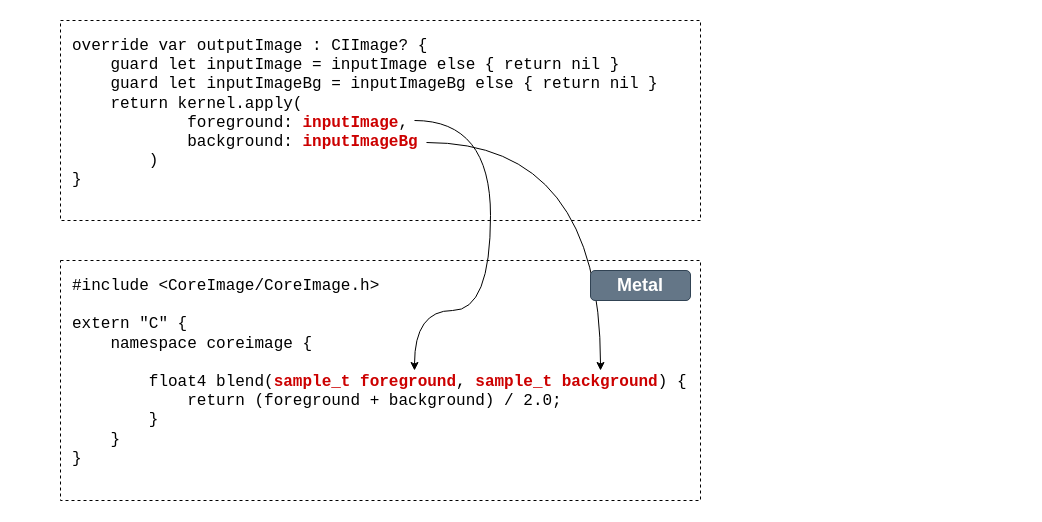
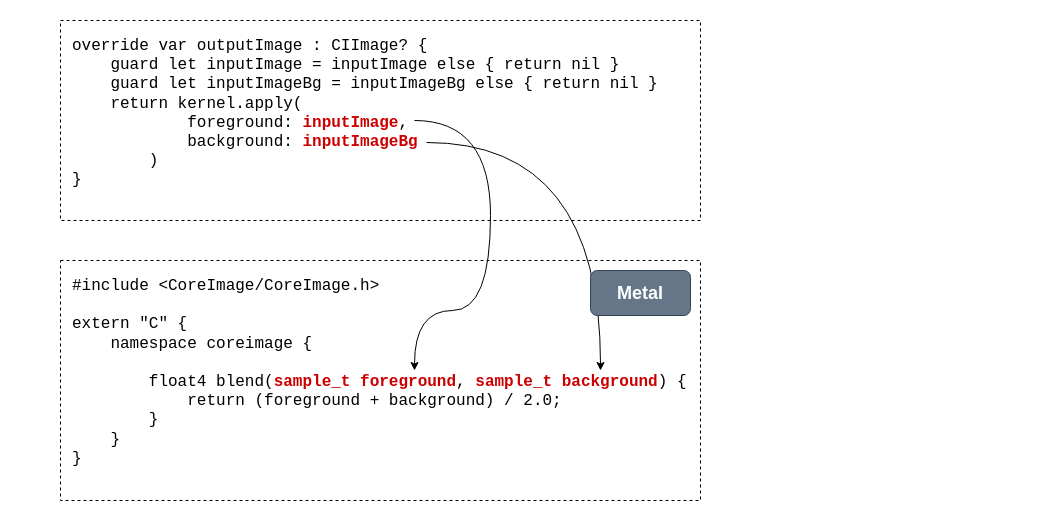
(641, 286) -> (641, 293)
